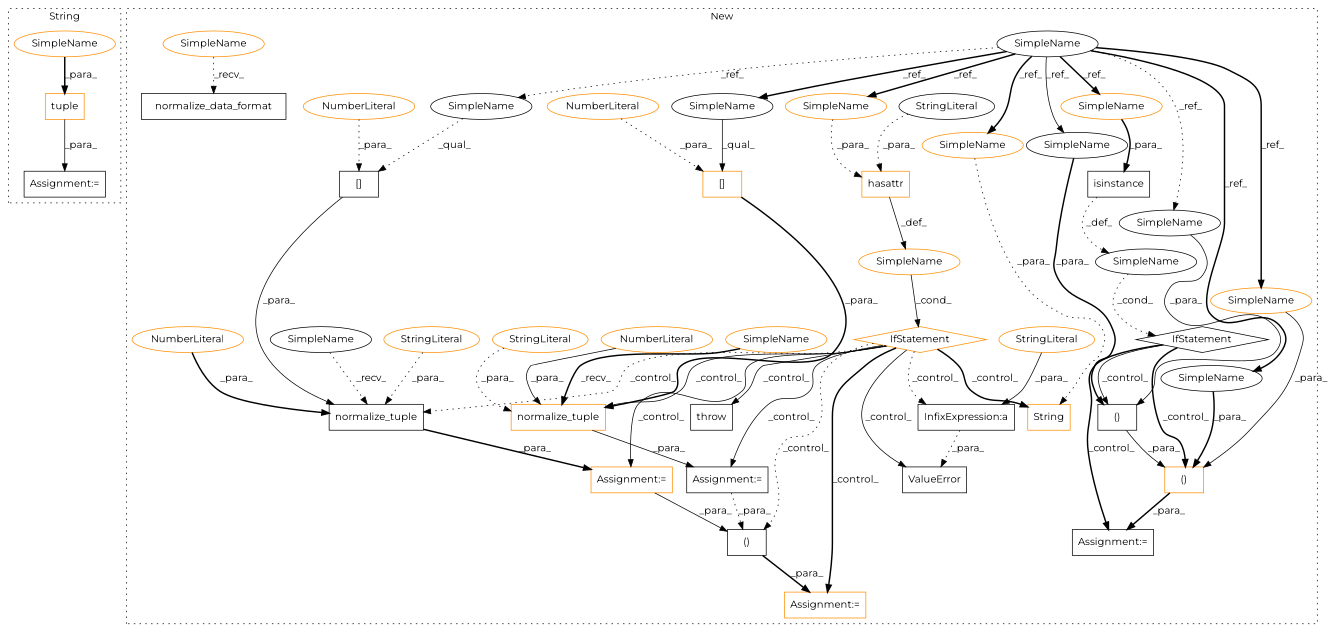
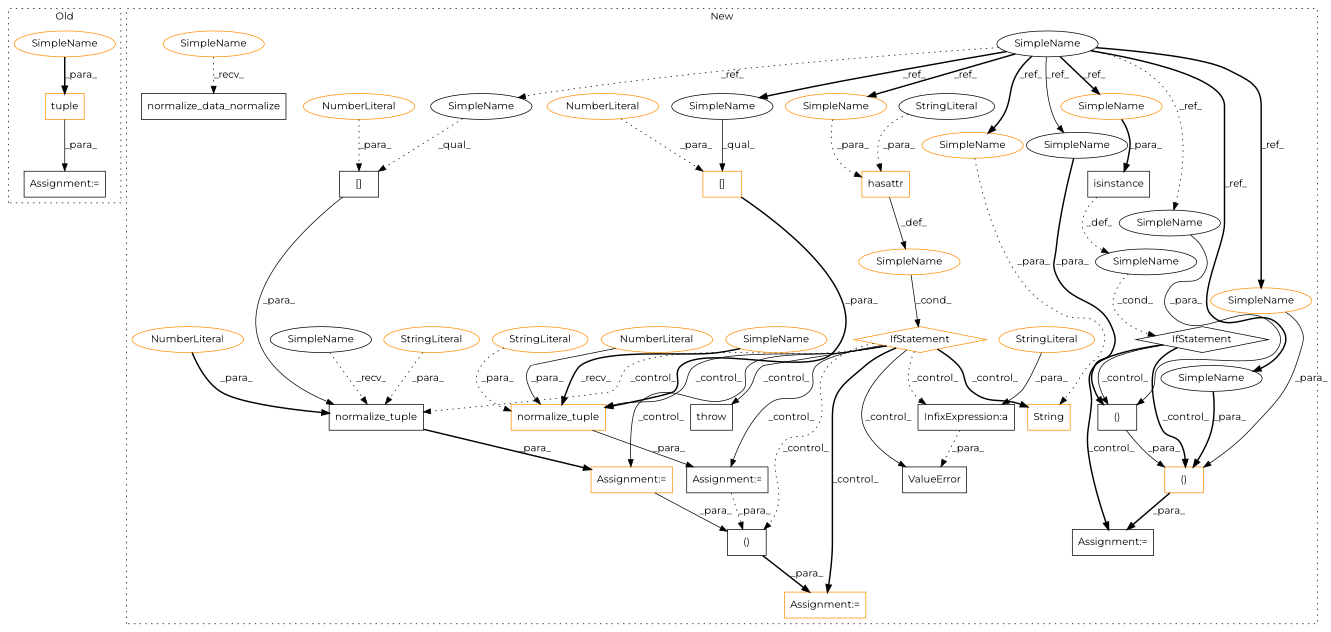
(65, 17) -> (65, 17)
(214, 106) -> (214, 106)
